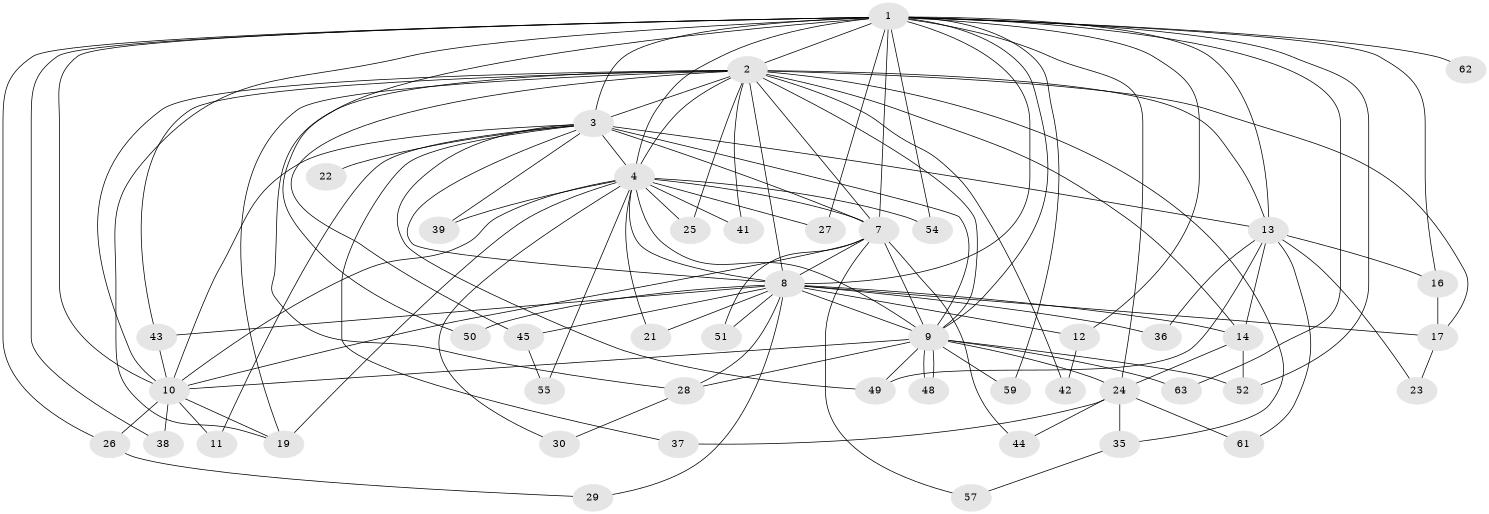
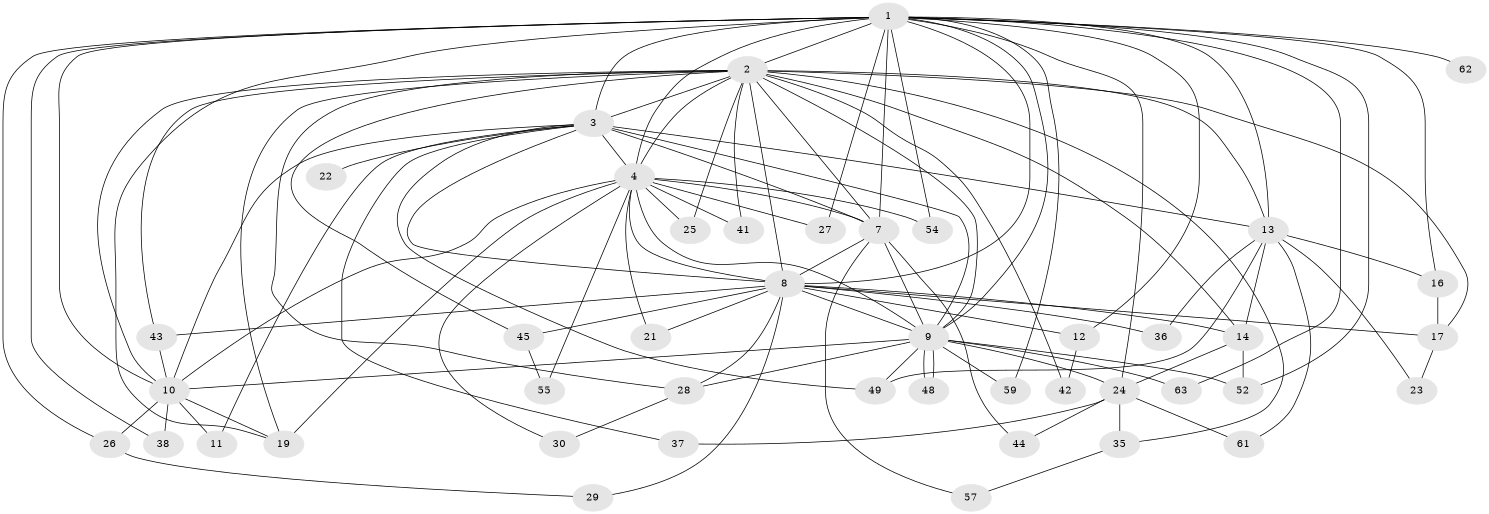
(439, 230) -> none
(491, 315) -> none
(470, 337) -> none
(722, 337) -> none
